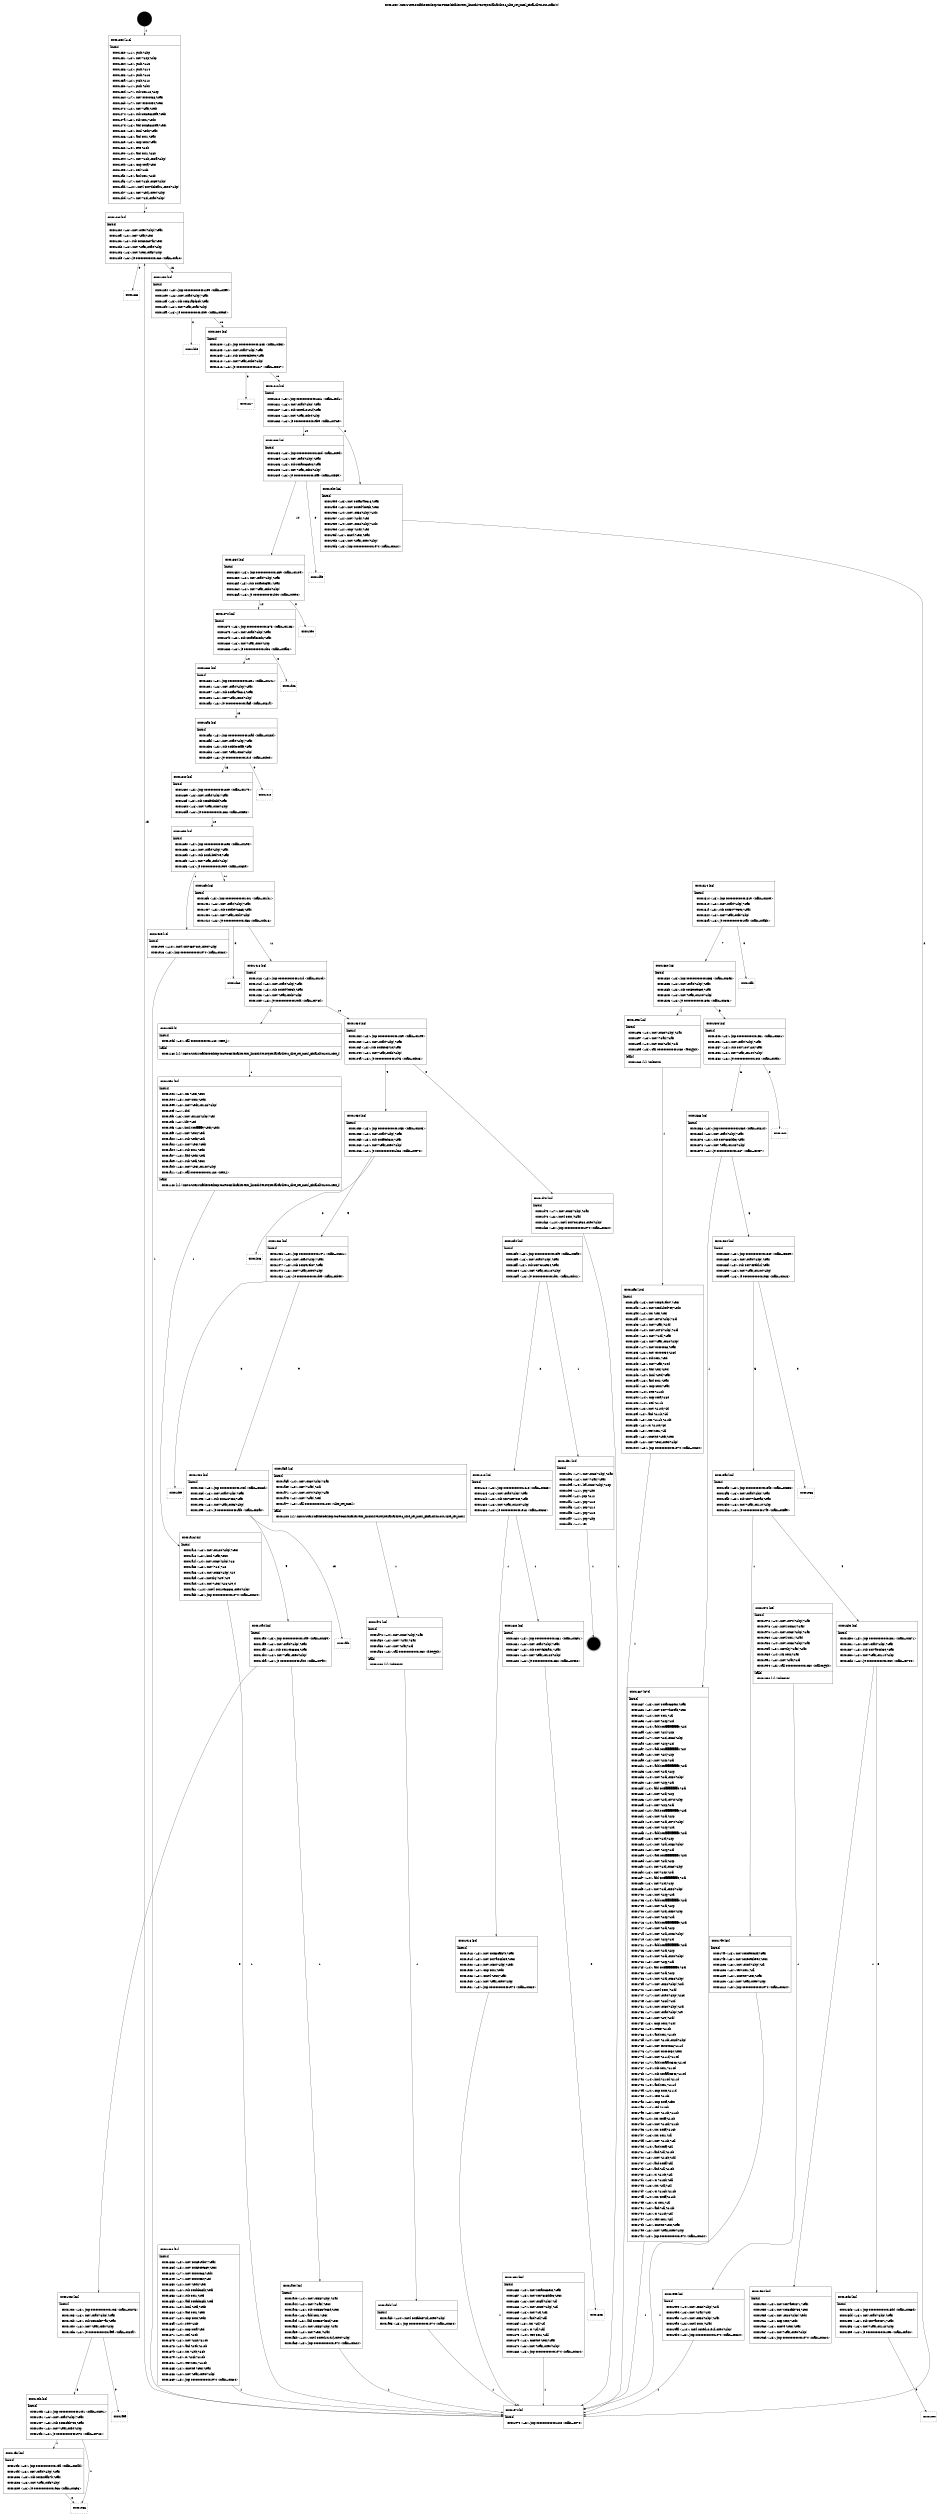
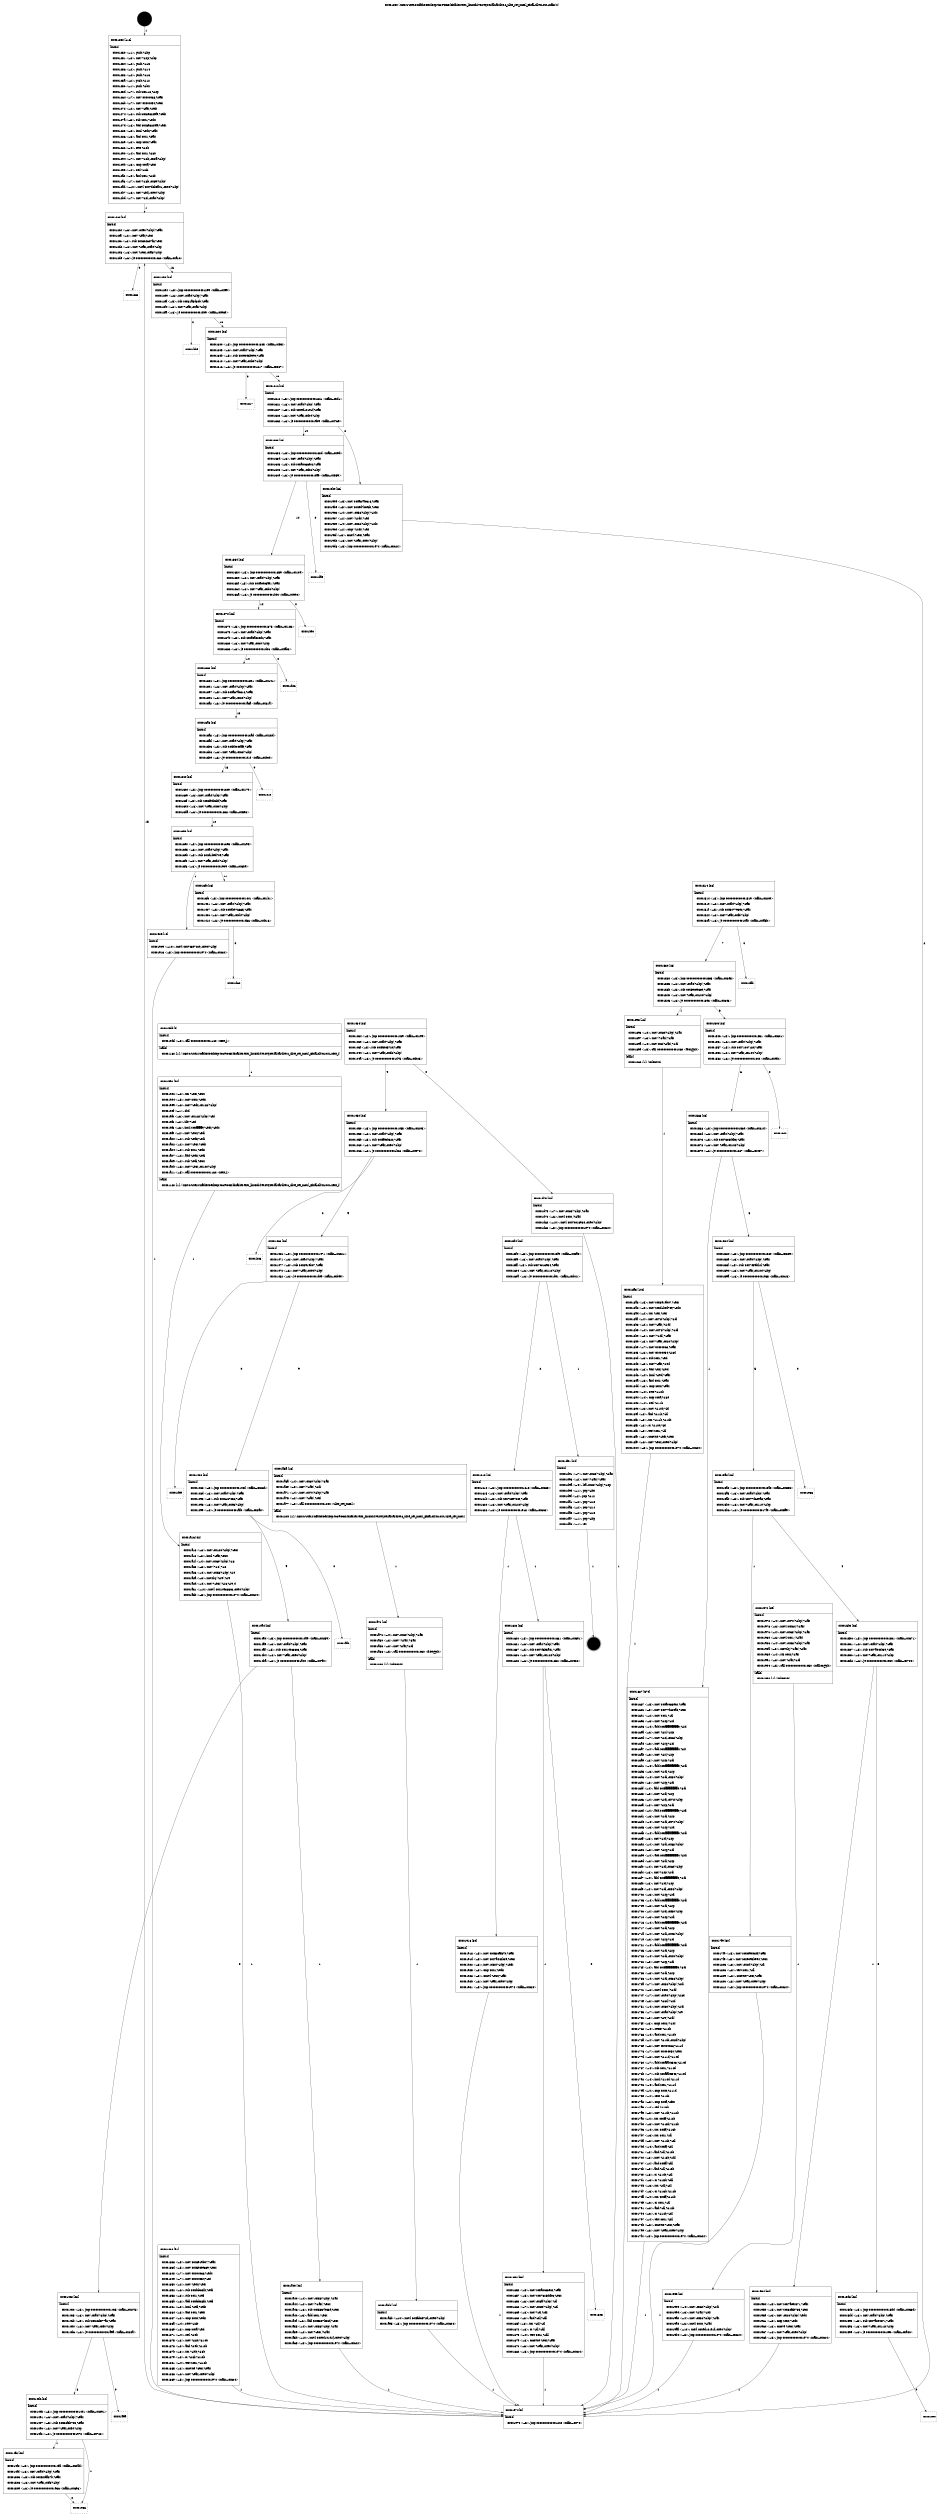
(286, 984) -> none
(334, 1567) -> (334, 1567)
none -> (543, 1969)
none -> (694, 2401)
